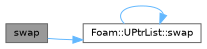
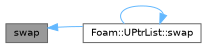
(60, 39) -> (70, 27)
